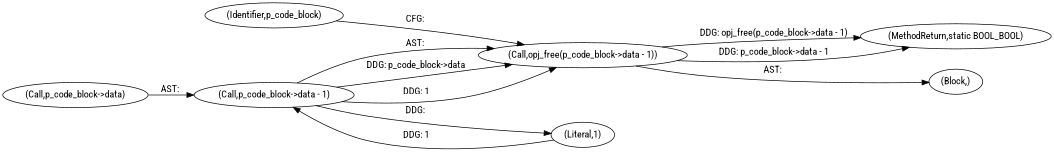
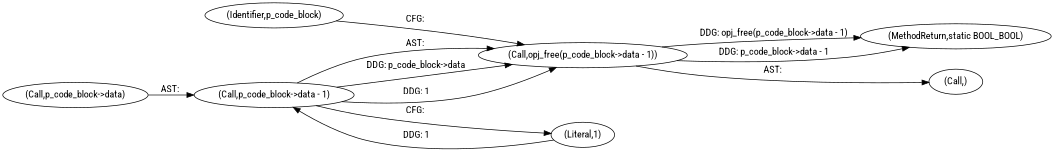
(956, 82) -> (956, 82)
(416, 111) -> (416, 111)
